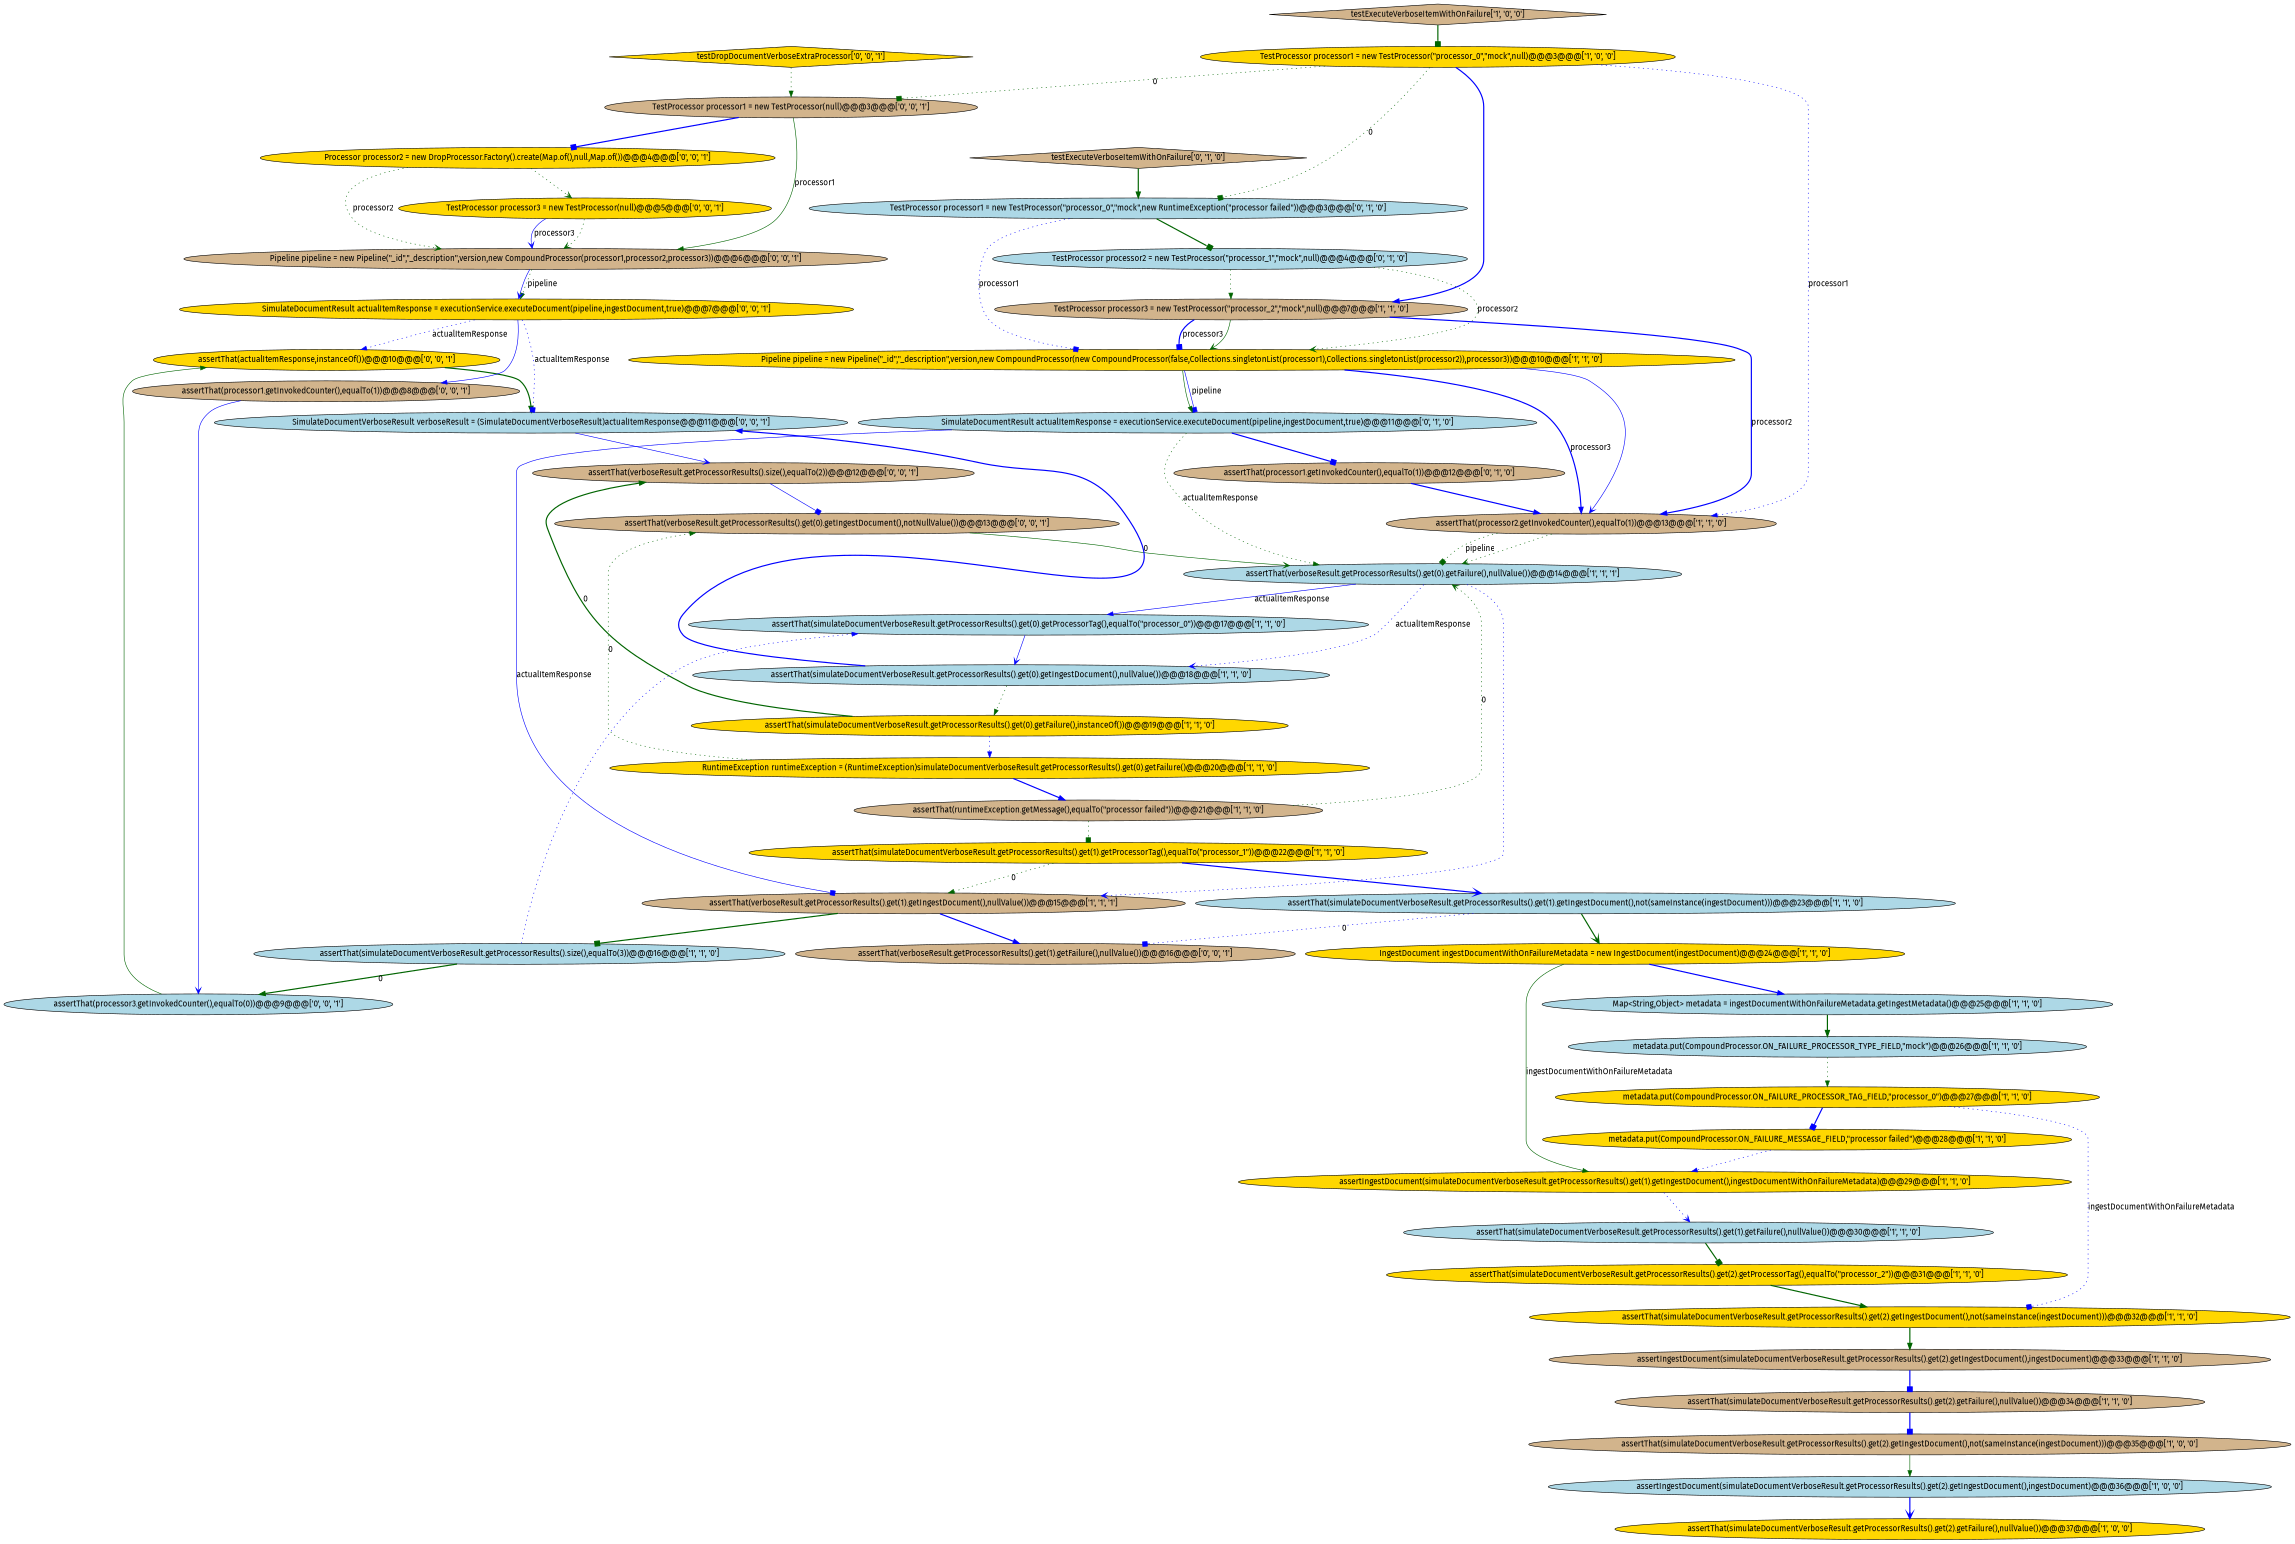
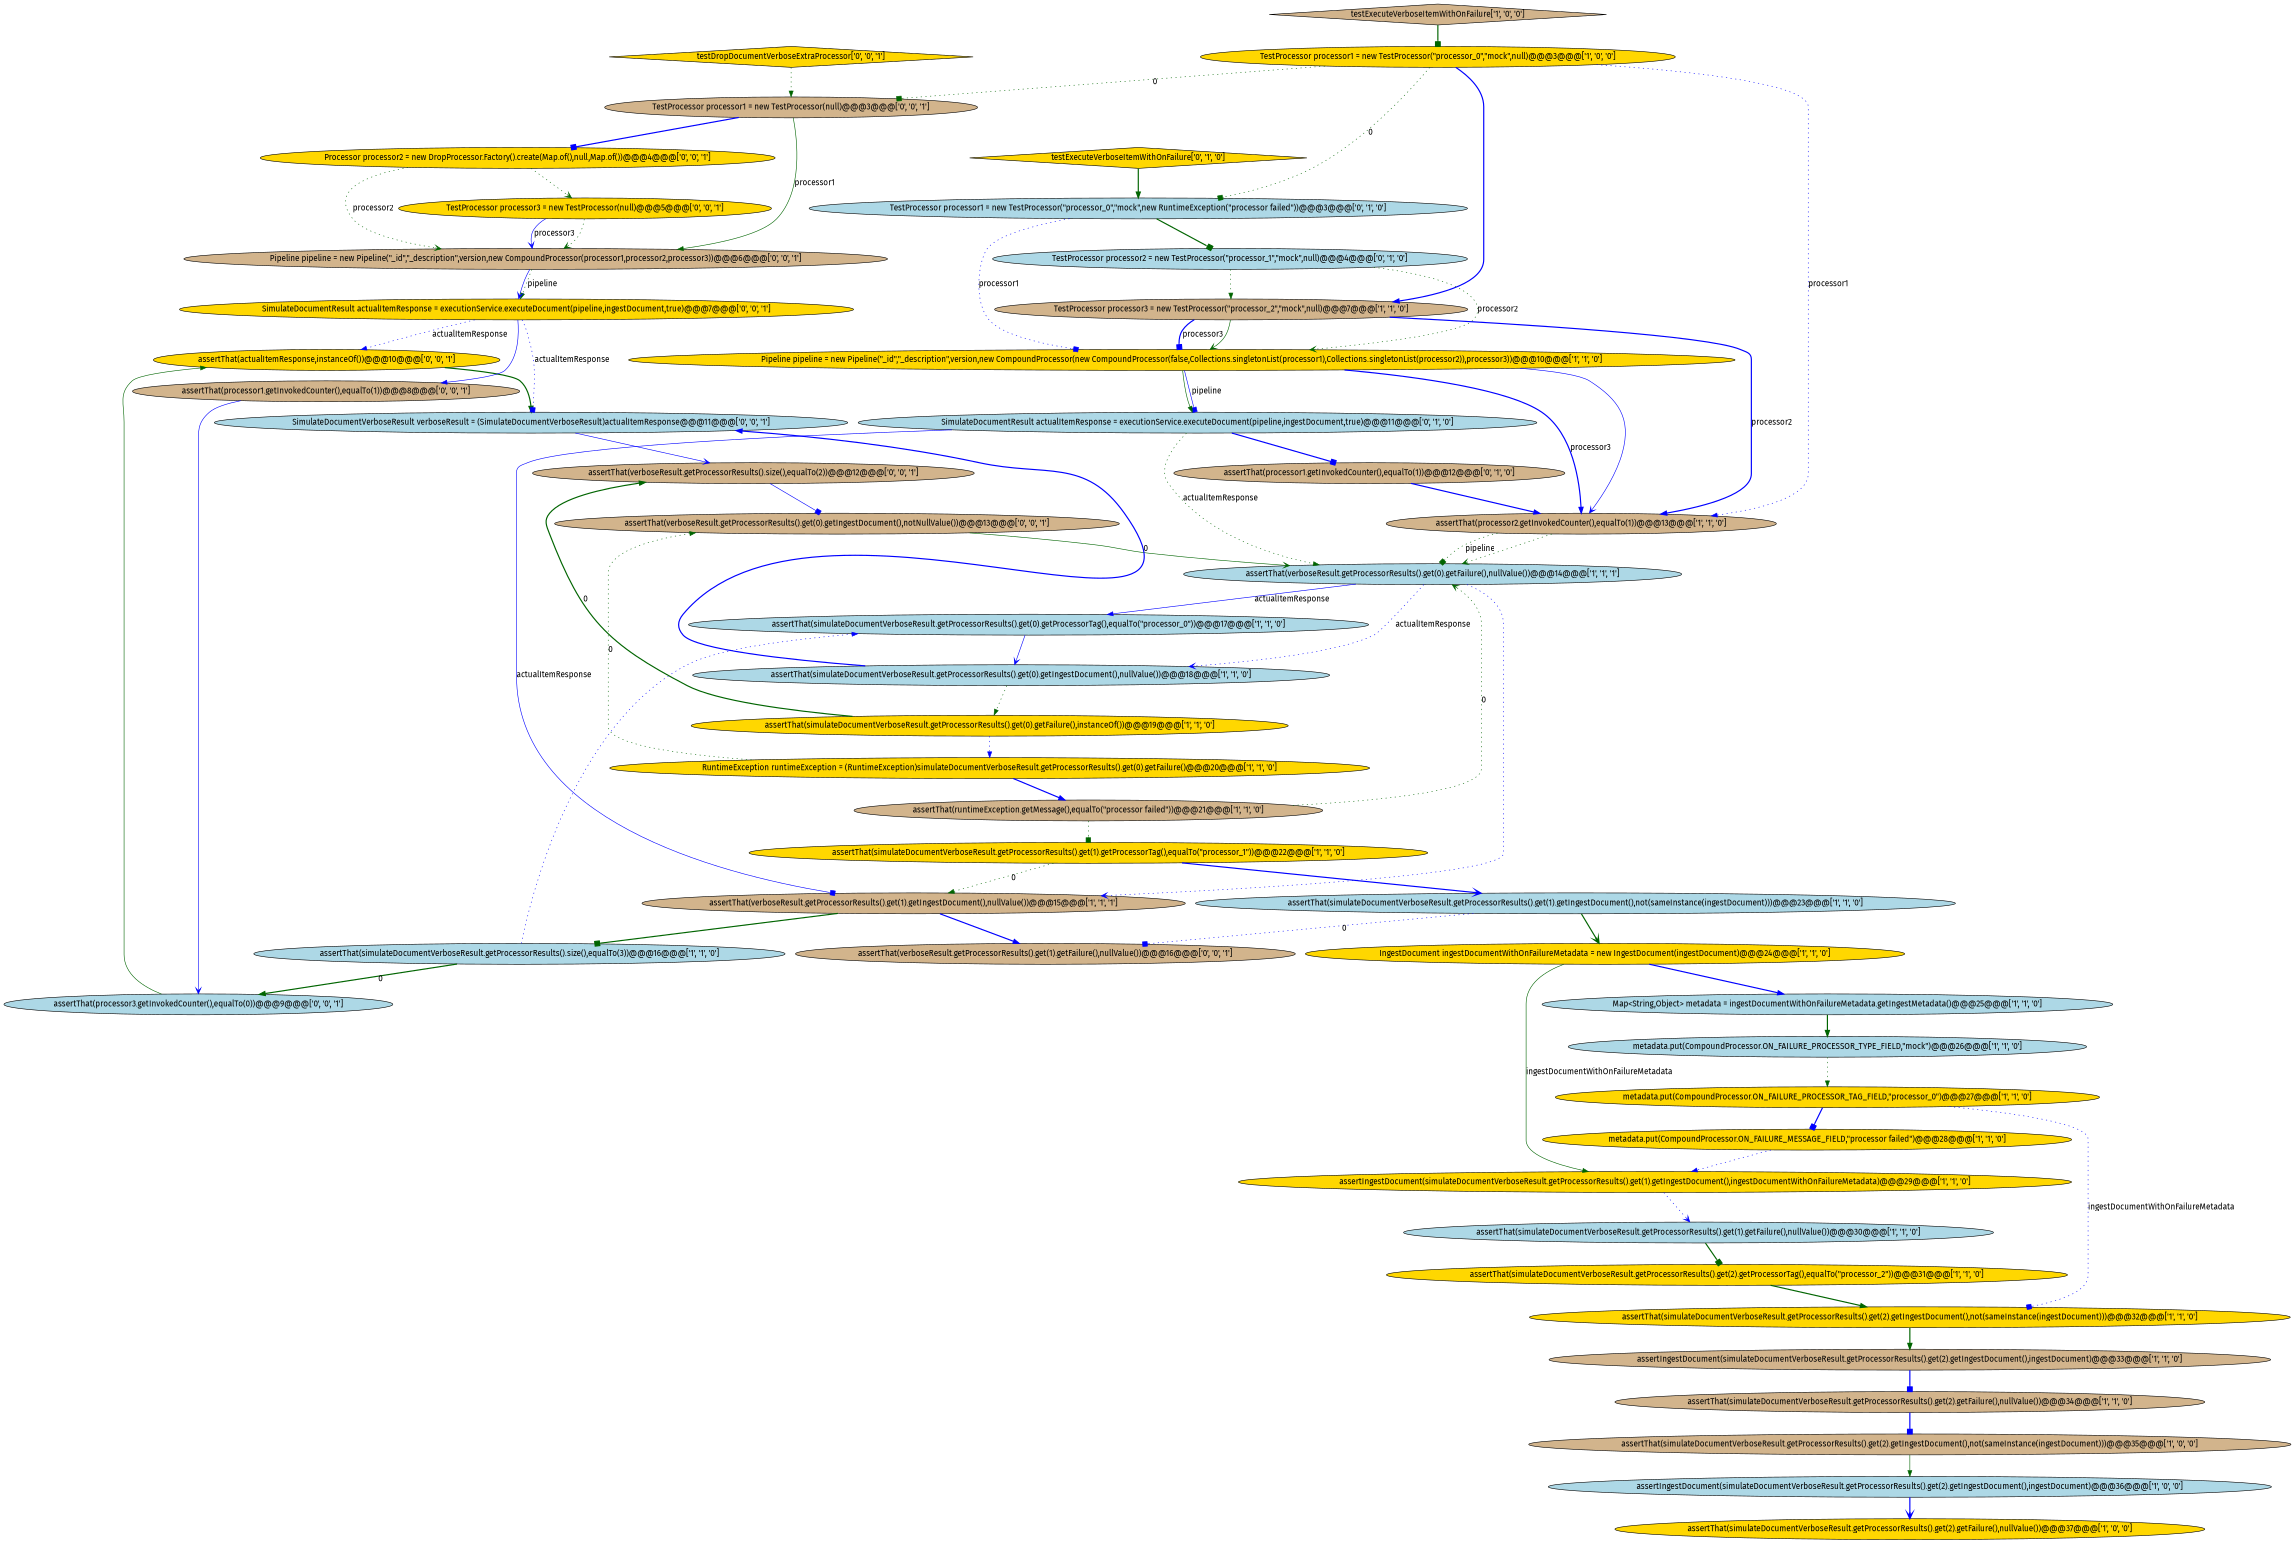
(1138, 158) -> (1138, 158)
